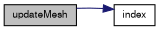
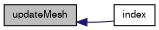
(90, 8) -> (100, 22)
